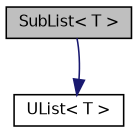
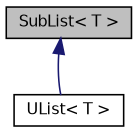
(79, 59) -> (58, 75)
